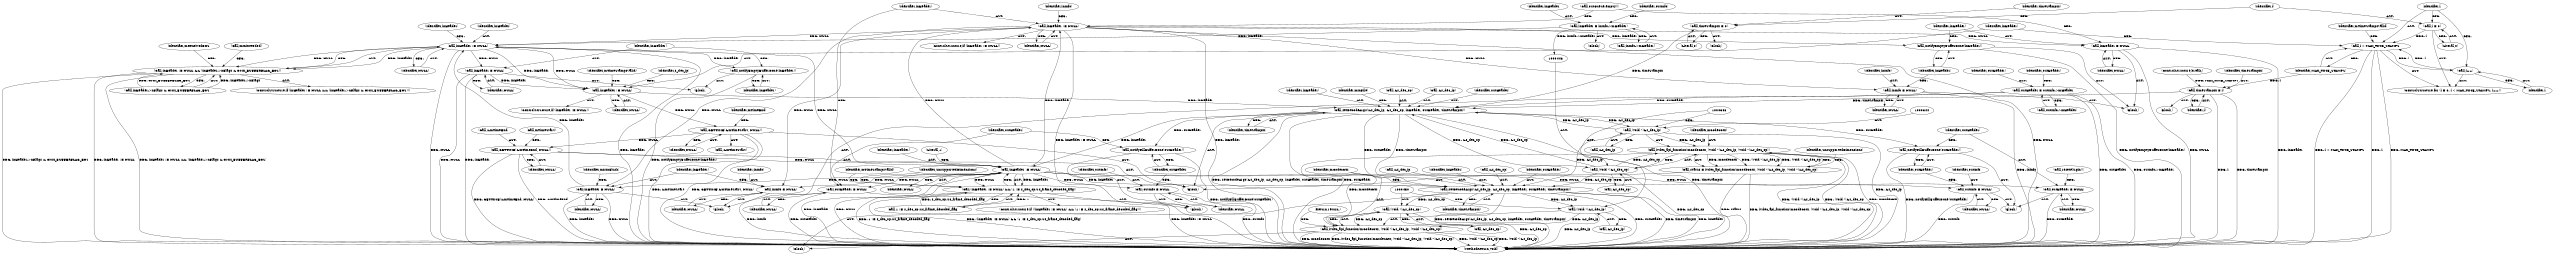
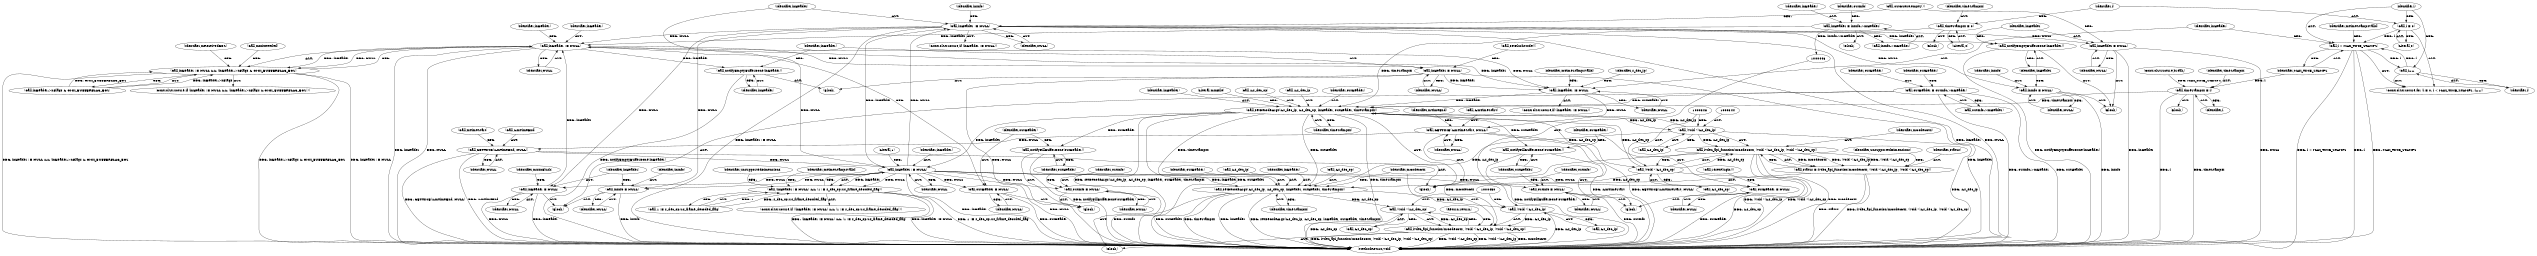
none -> (1519, 46)
(1353, 91) -> (1211, 91)
(731, 139) -> (1469, 121)
none -> (1947, 150)
